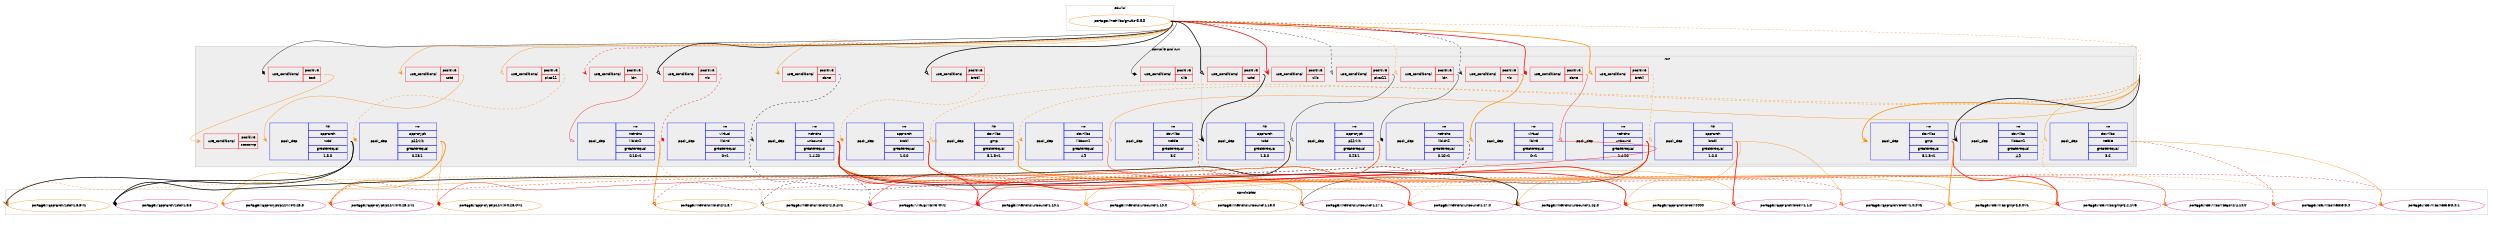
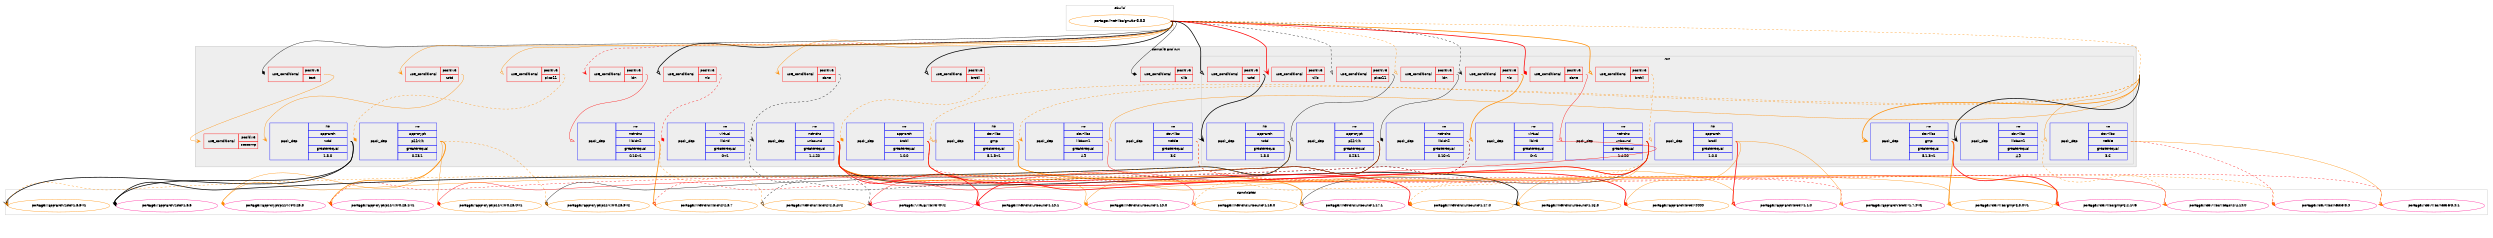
none -> (599, 206)
(1462, 206) -> (1462, 206)
(1570, 206) -> (1570, 206)
(1894, 206) -> (1894, 206)
